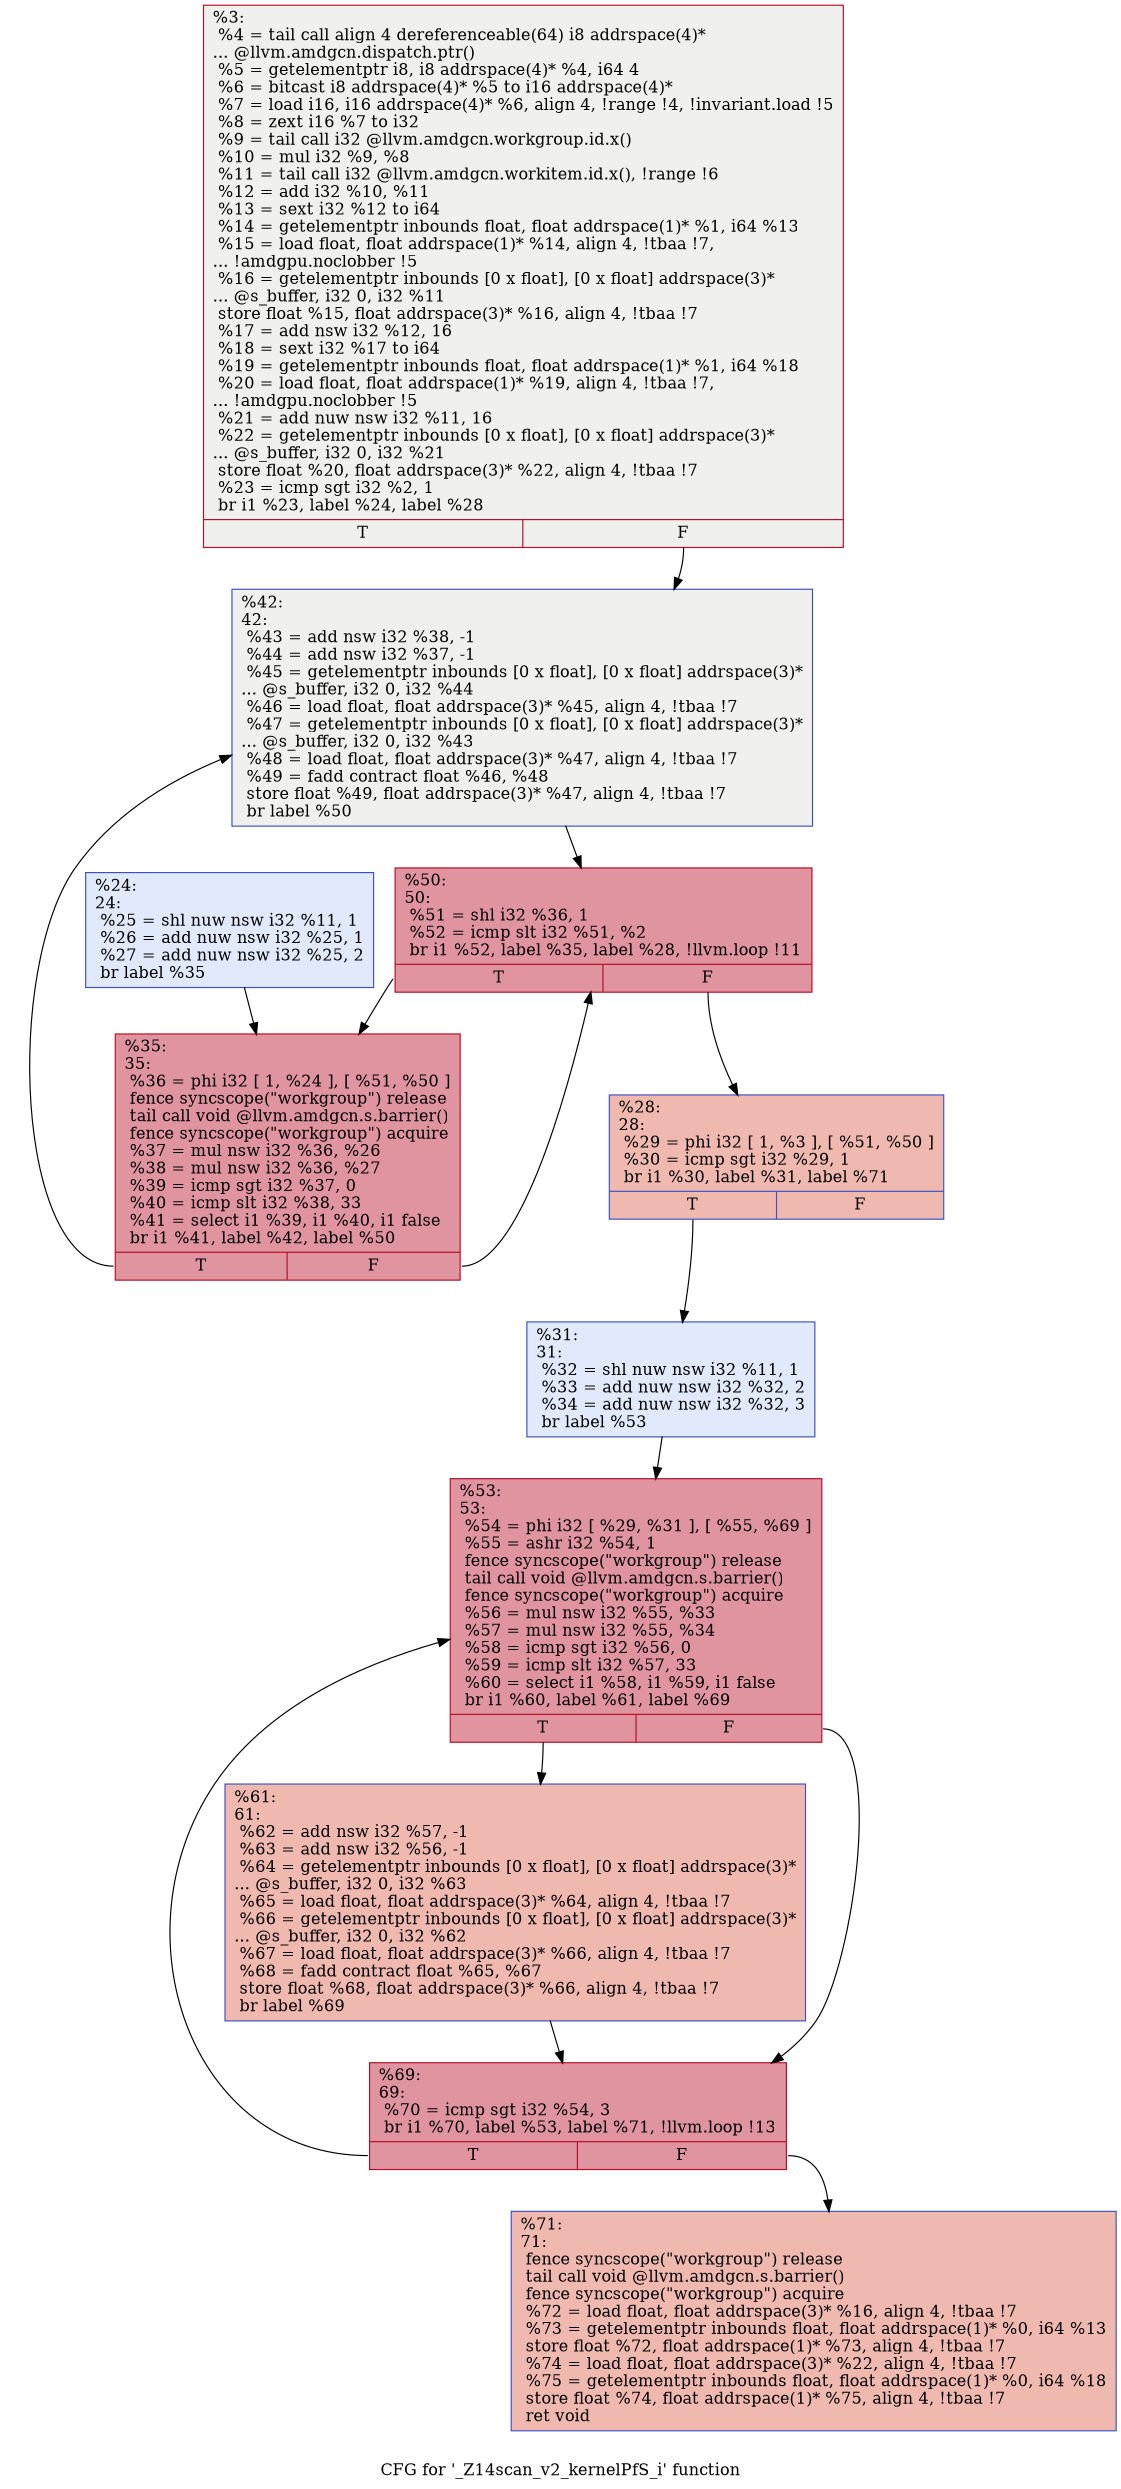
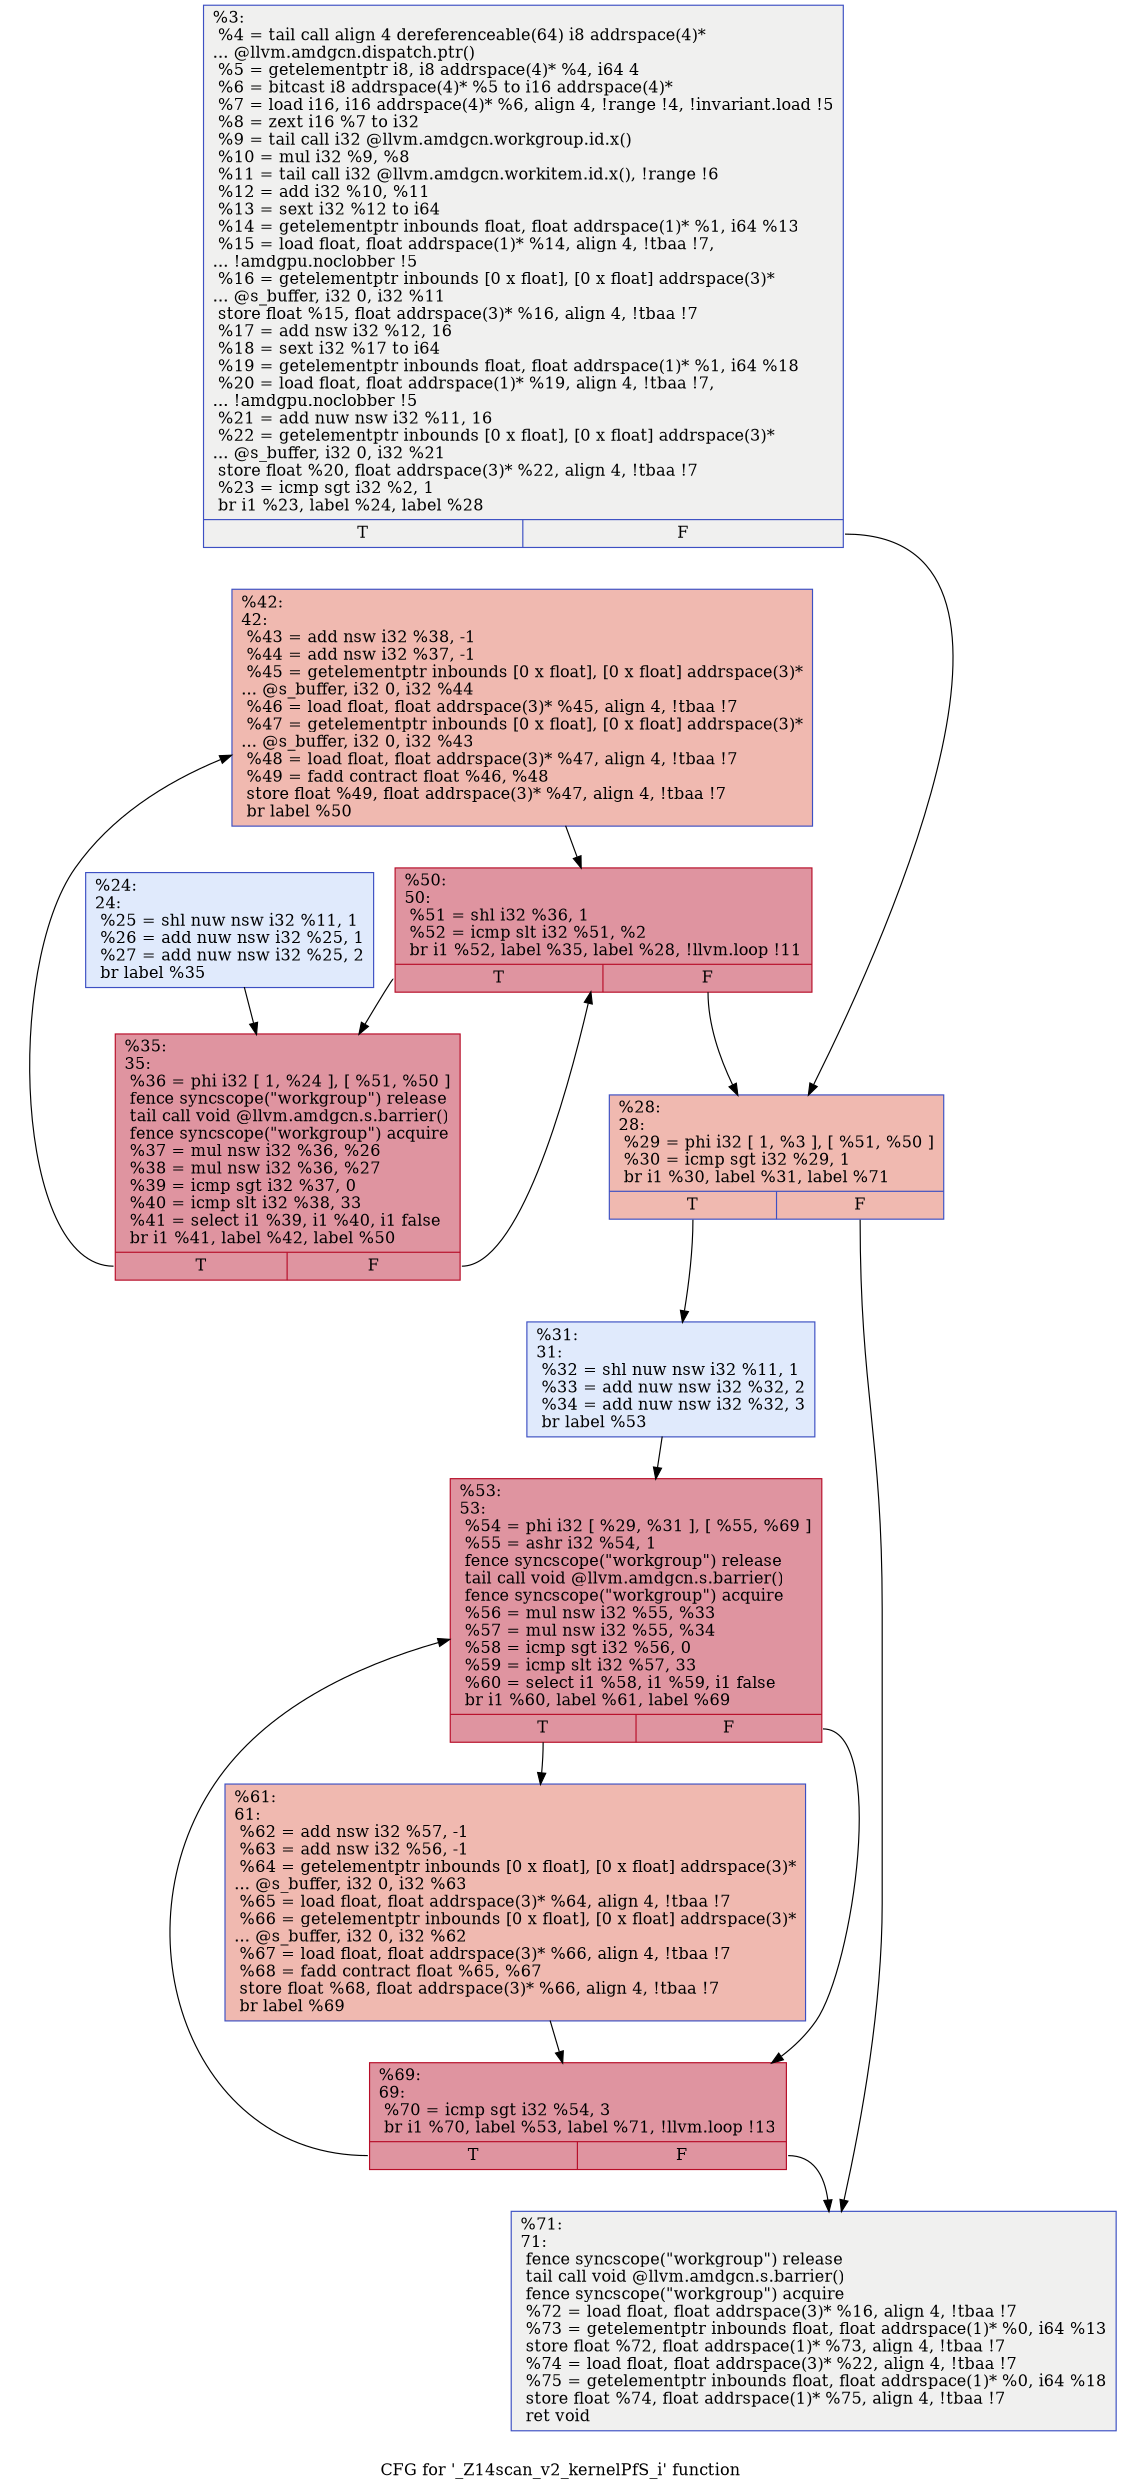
(523, 276) -> (523, 276)
(682, 563) -> (931, 789)
(522, 708) -> (522, 708)
none -> (882, 1711)
(814, 2321) -> (814, 2321)
